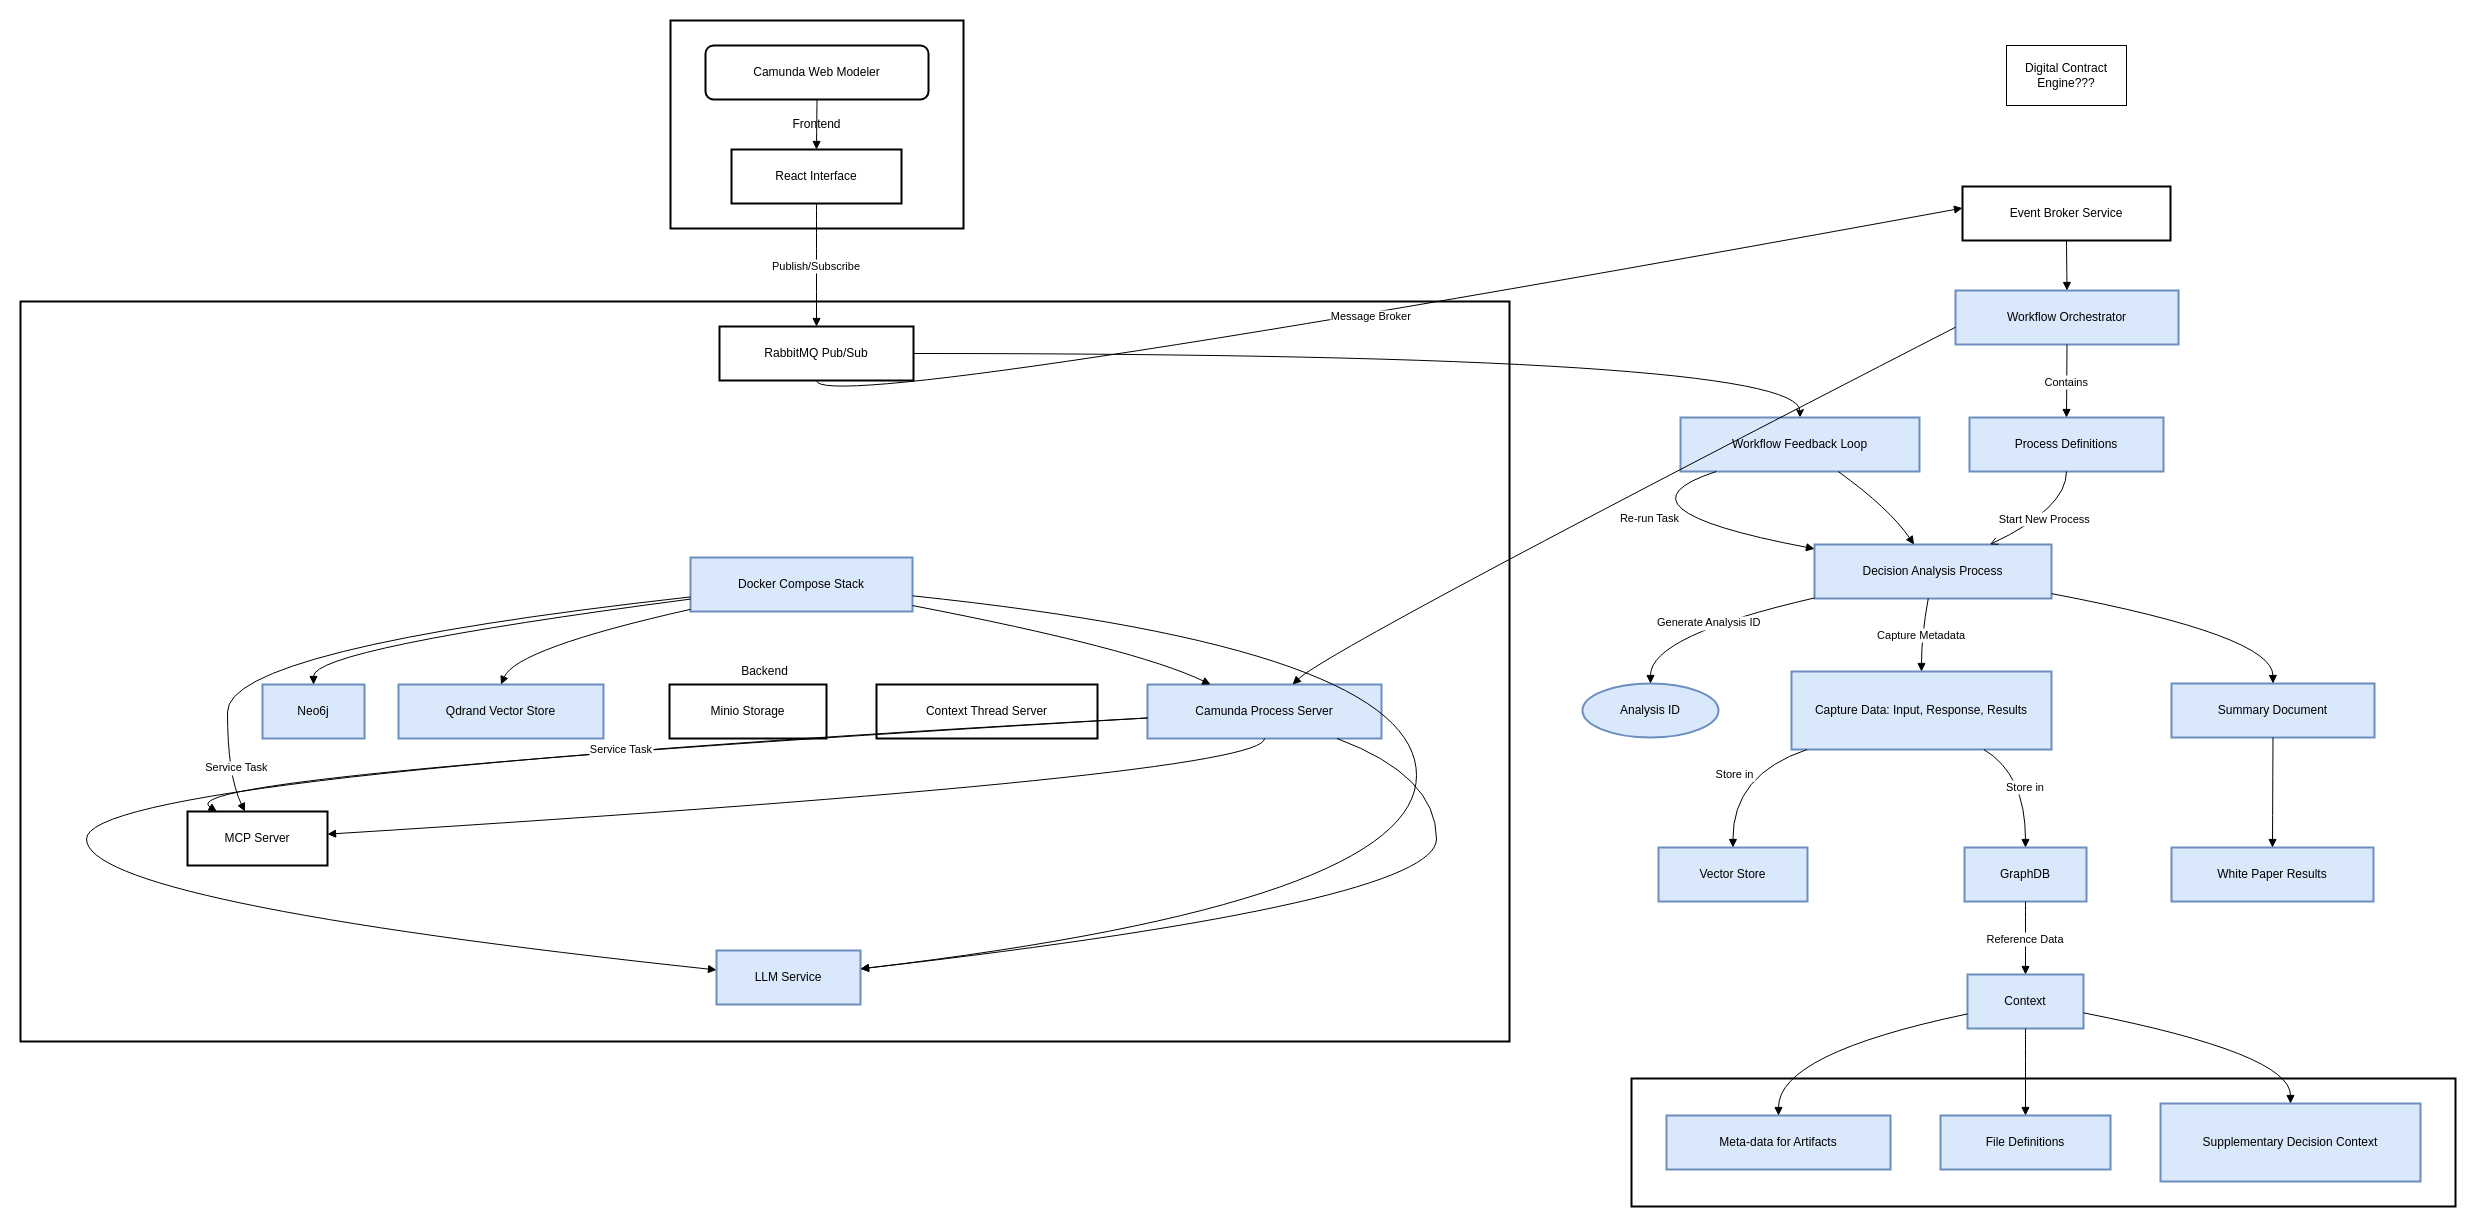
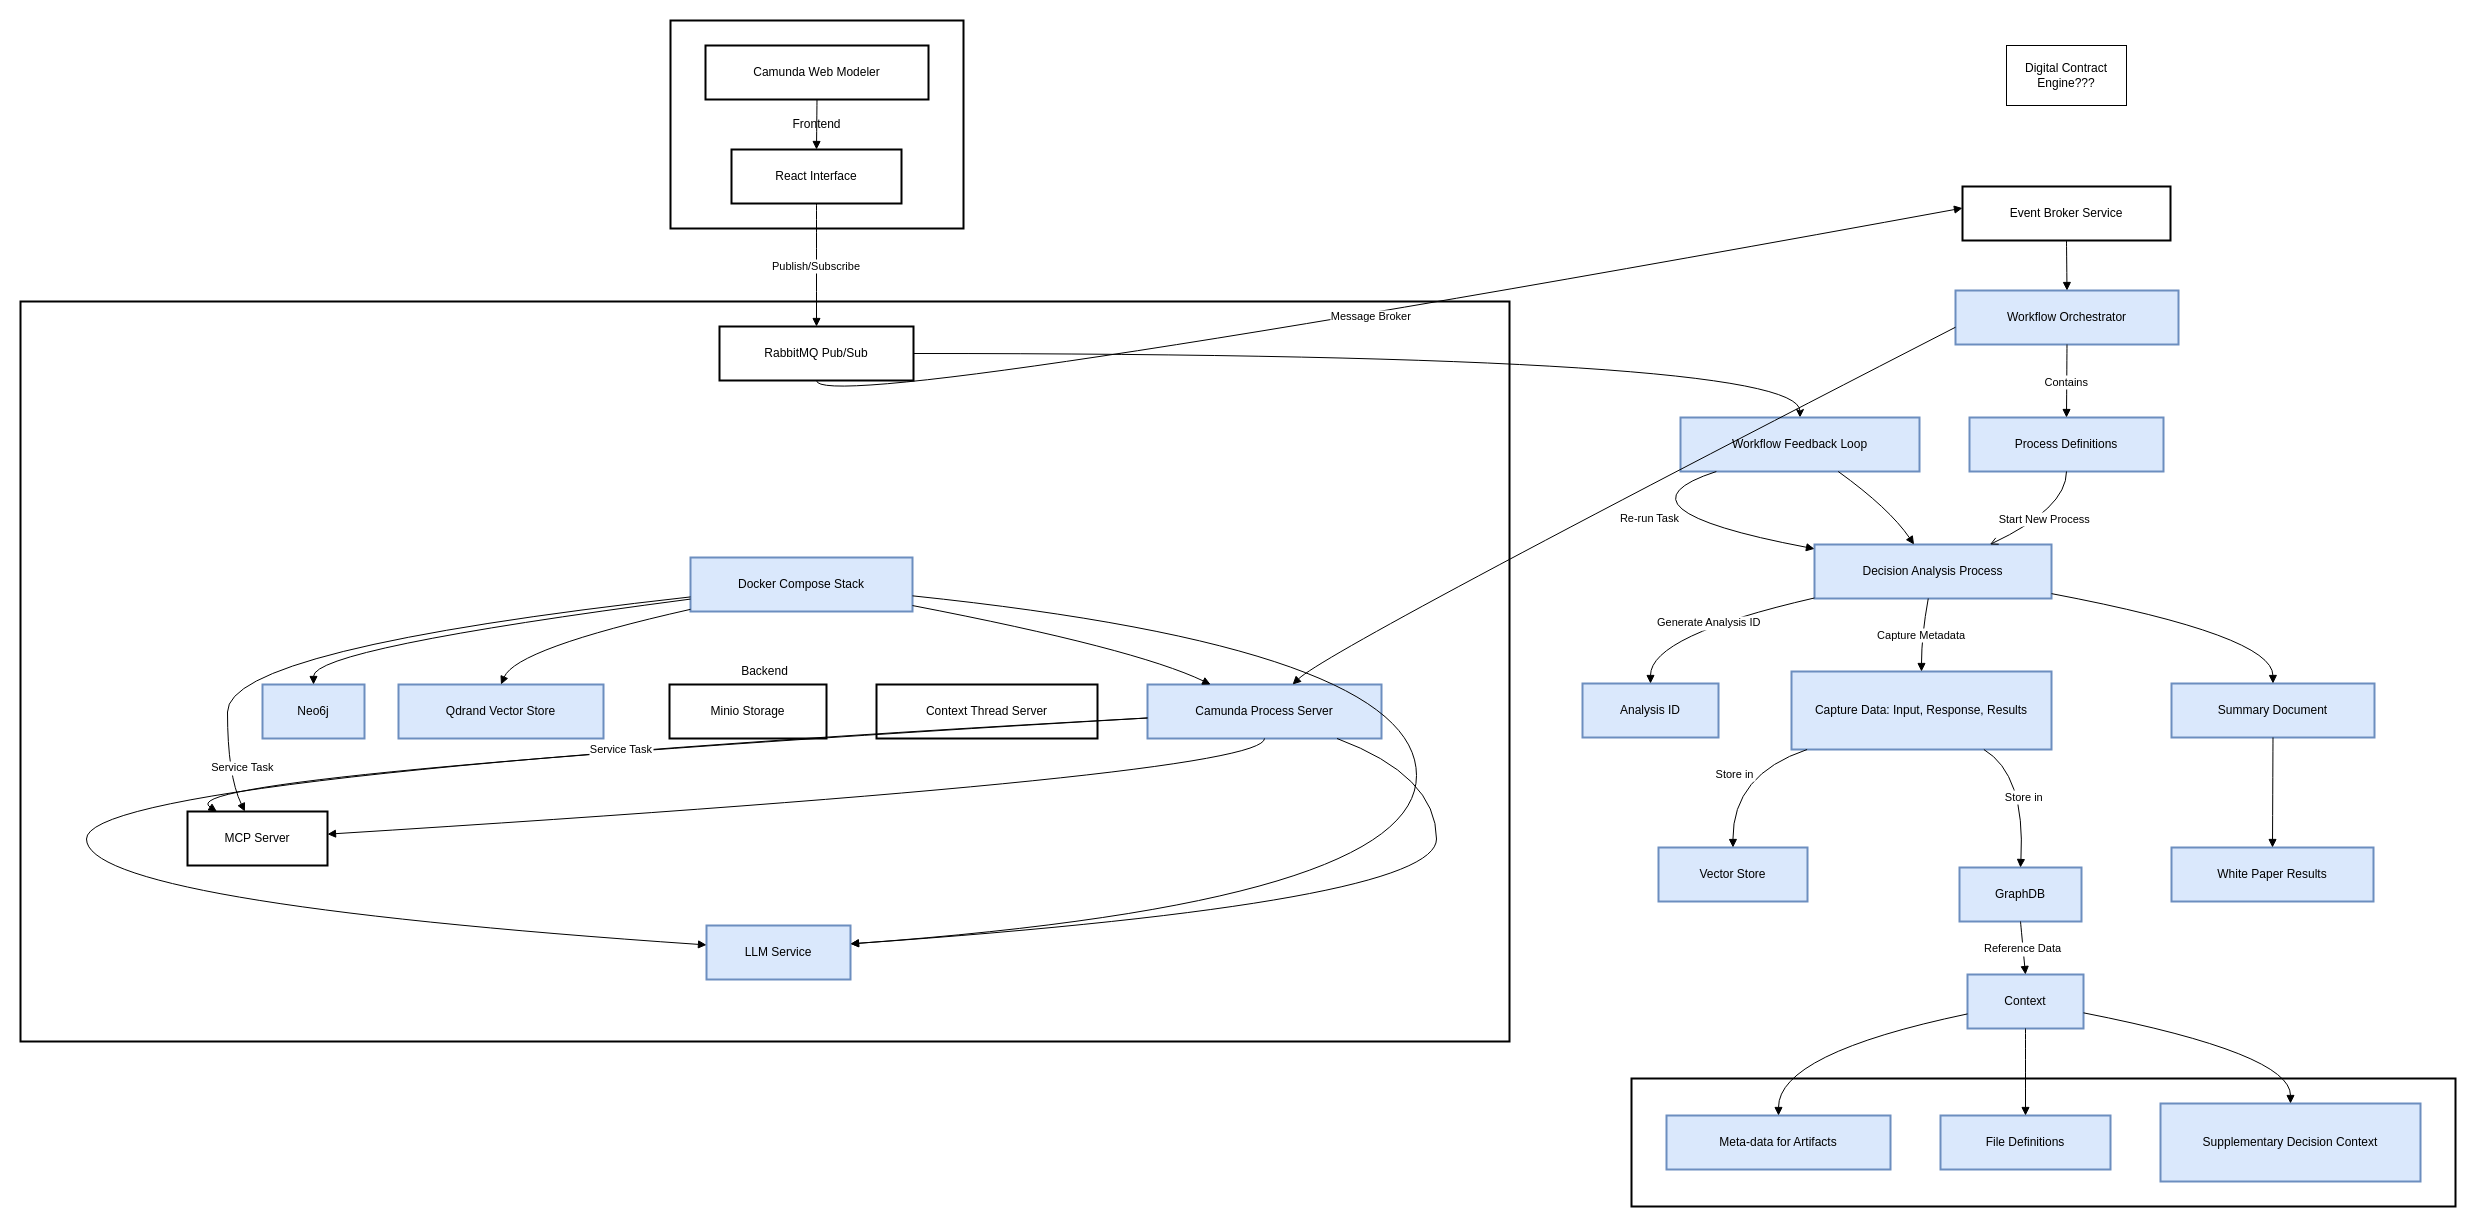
(817, 73) -> (817, 73)
(1651, 711) -> (1651, 711)
(2026, 875) -> (2021, 895)
(789, 978) -> (779, 953)
